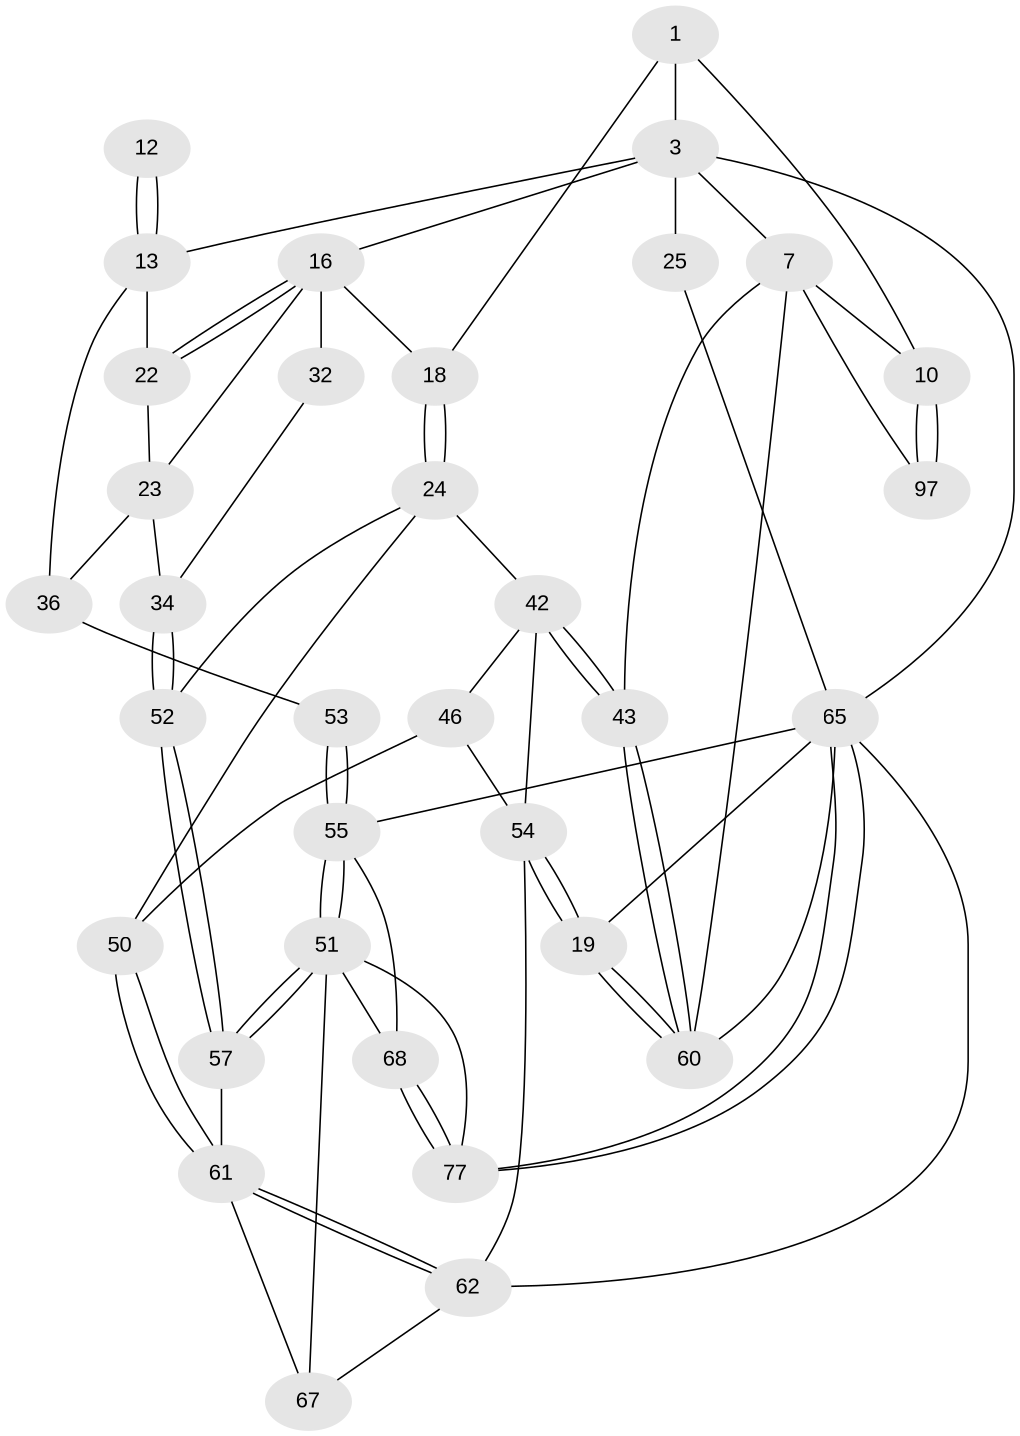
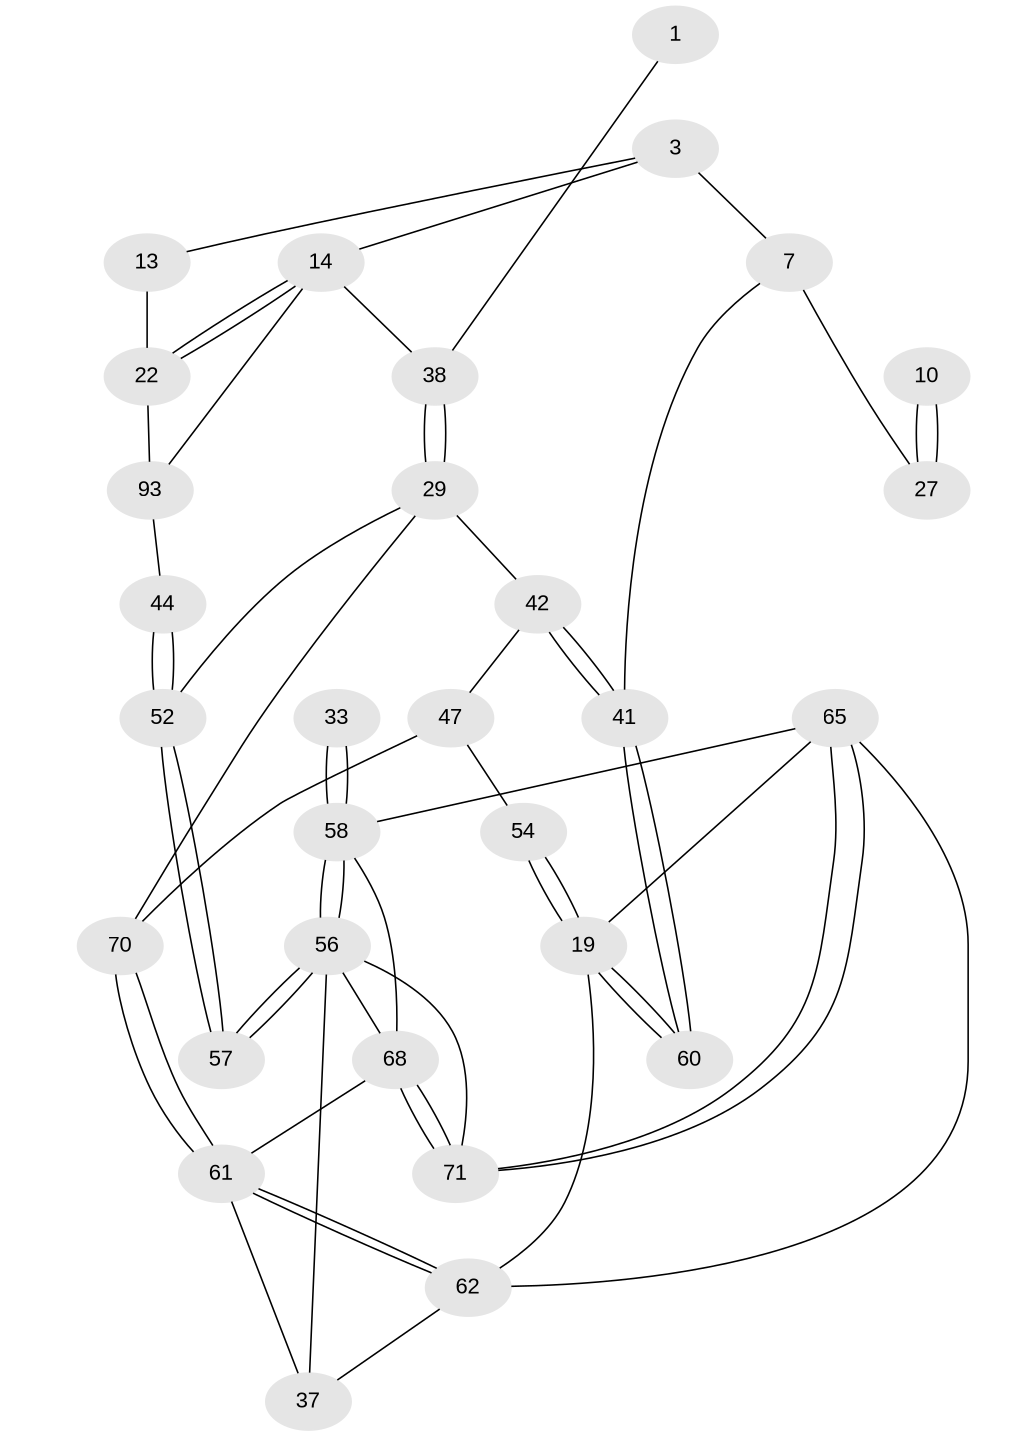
(675, 92) -> none
(147, 149) -> none
(818, 196) -> none
(321, 263) -> (321, 263)
(675, 263) -> none
(858, 320) -> none
(1013, 367) -> none
(321, 377) -> none
(435, 377) -> (435, 377)
(150, 490) -> (150, 490)
(435, 490) -> (435, 490)
(927, 490) -> (927, 490)
(49, 604) -> none
(163, 604) -> (163, 604)
(745, 662) -> none
(337, 718) -> (337, 718)
(451, 718) -> (451, 718)
(531, 718) -> none
(625, 718) -> (625, 718)
(337, 832) -> (337, 832)
(809, 908) -> none
(120, 946) -> (120, 946)
(327, 946) -> (327, 946)
(525, 1064) -> (586, 1137)
(221, 1117) -> (308, 1117)
(456, 1174) -> (456, 1174)
(308, 1402) -> (308, 1402)
